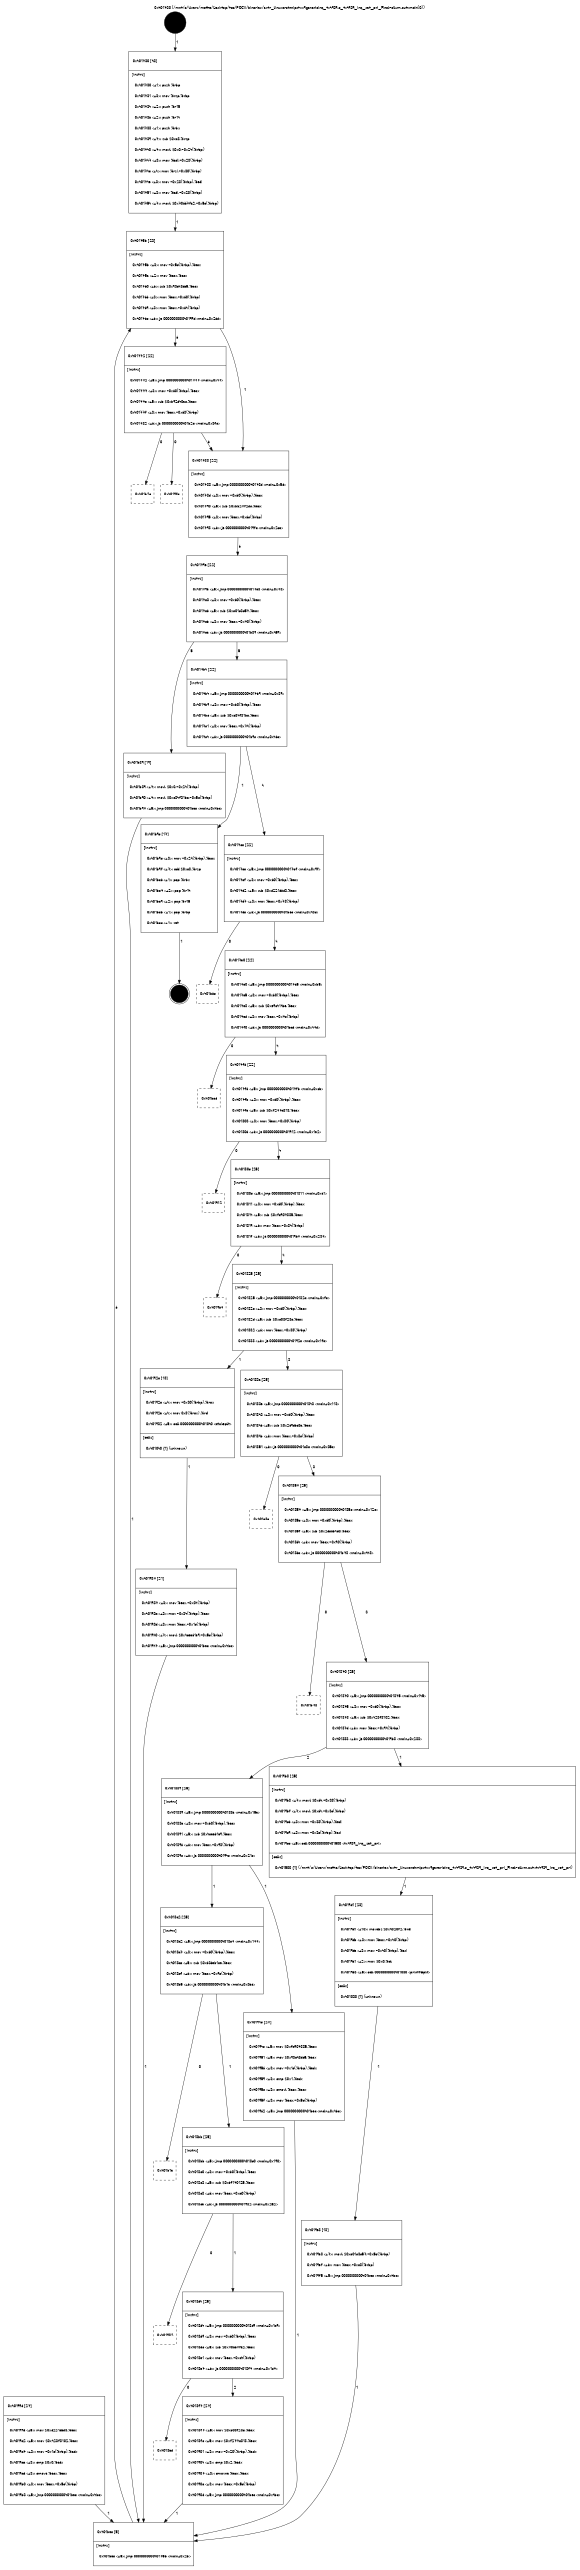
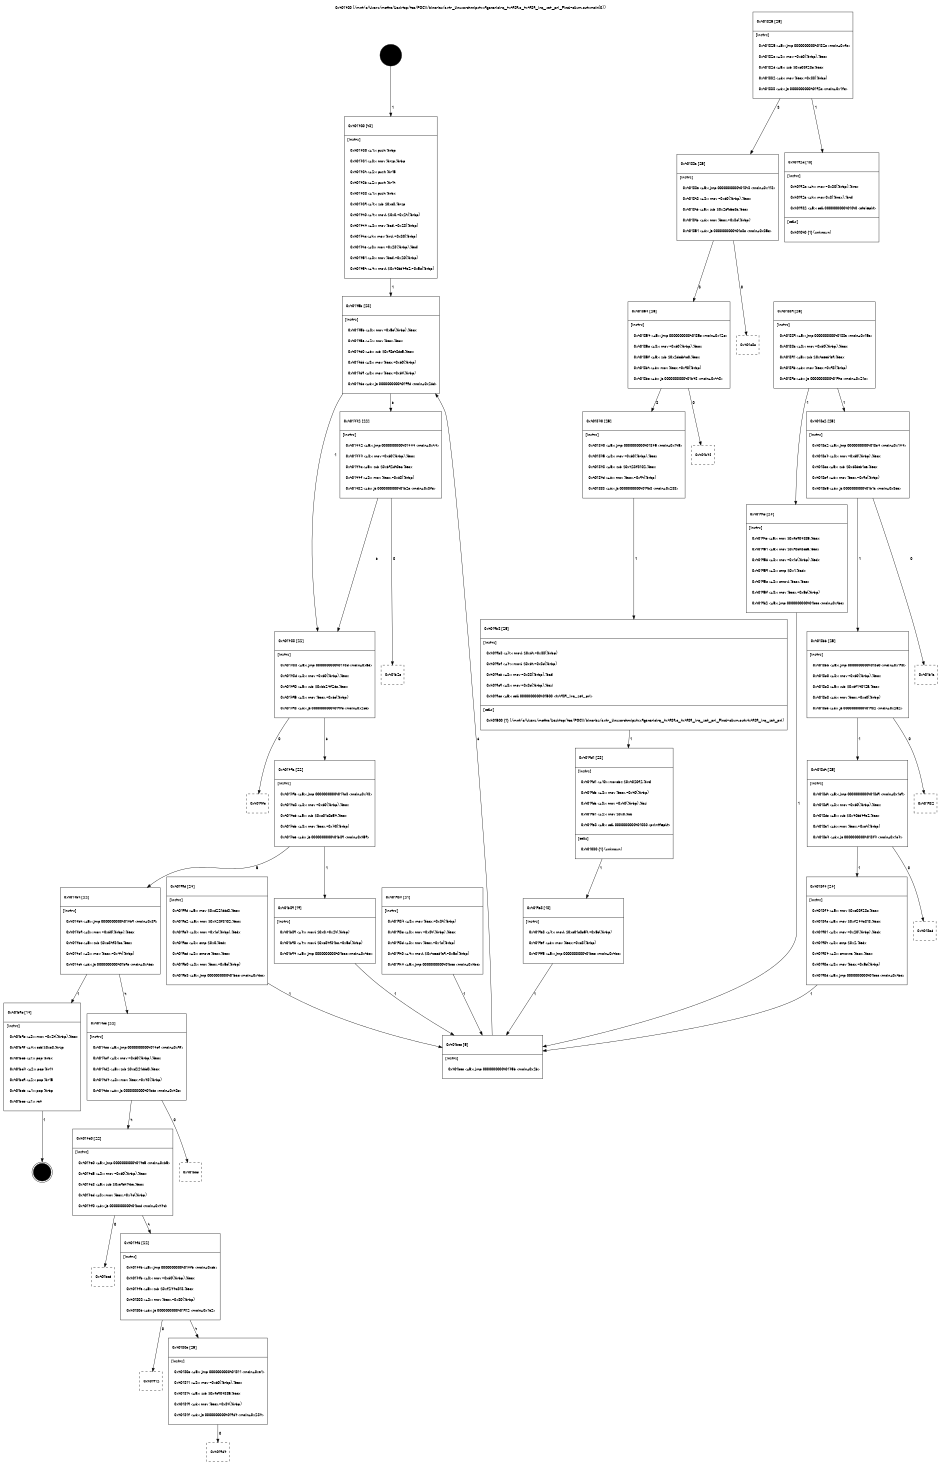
(173, 457) -> (270, 752)
(191, 651) -> (326, 868)
(281, 1253) -> none
(187, 1512) -> none
(288, 1758) -> none
(235, 2387) -> (859, 868)
